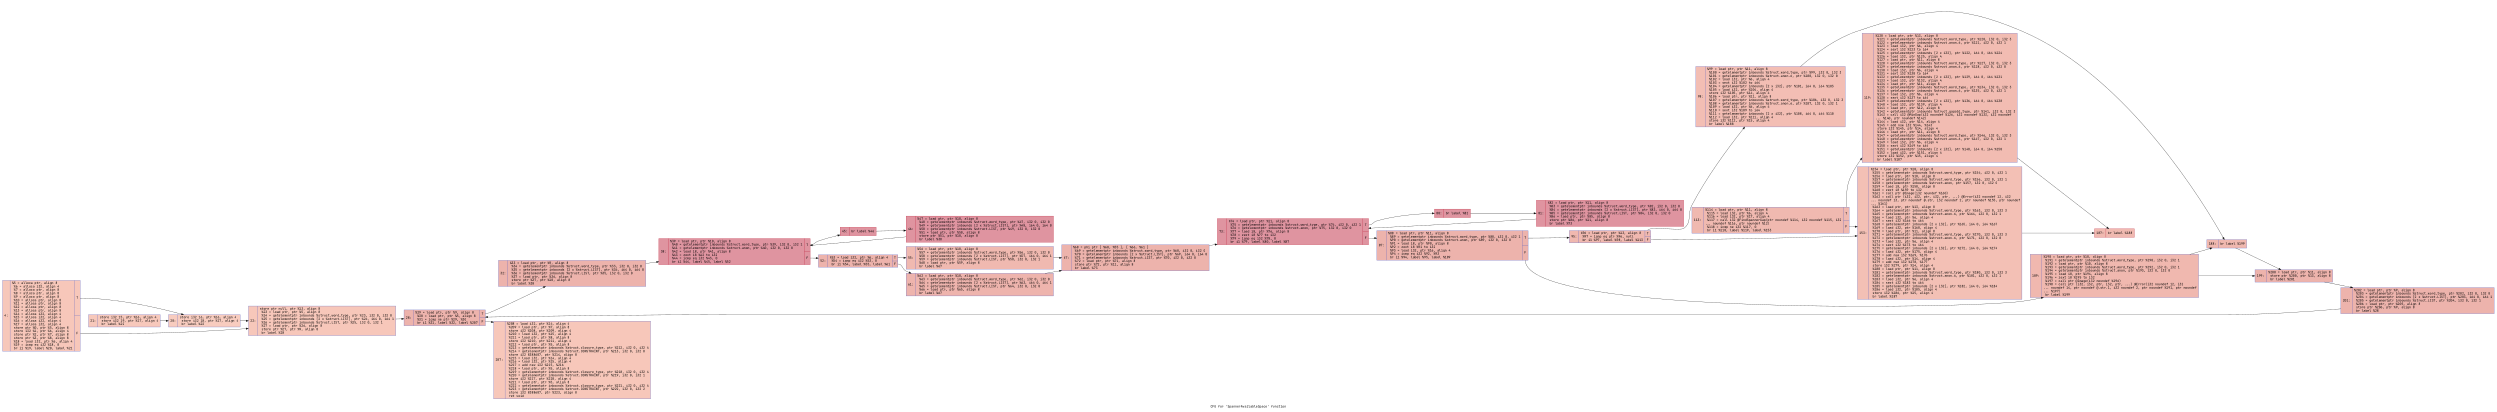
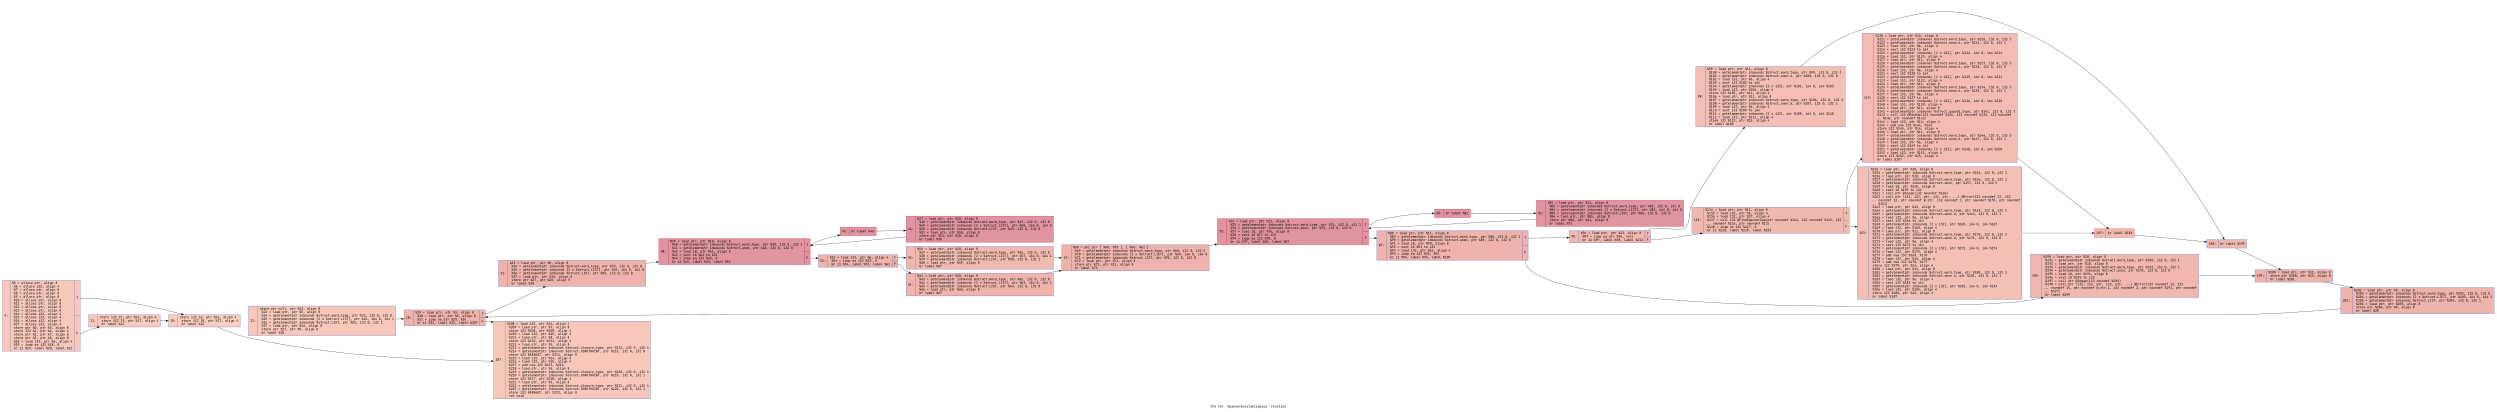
(1753, 239) -> (1676, 237)
(2200, 251) -> (2169, 238)
(243, 321) -> (353, 354)
(163, 333) -> (89, 330)
